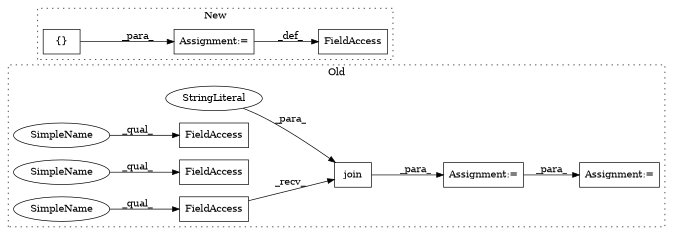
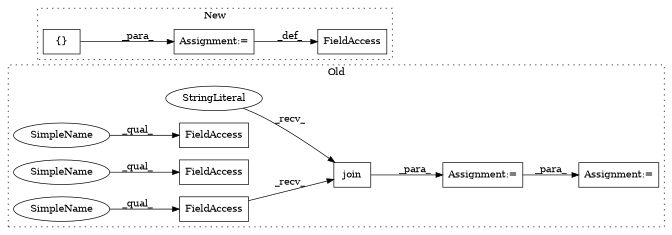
(290, 119) -> (290, 119)
